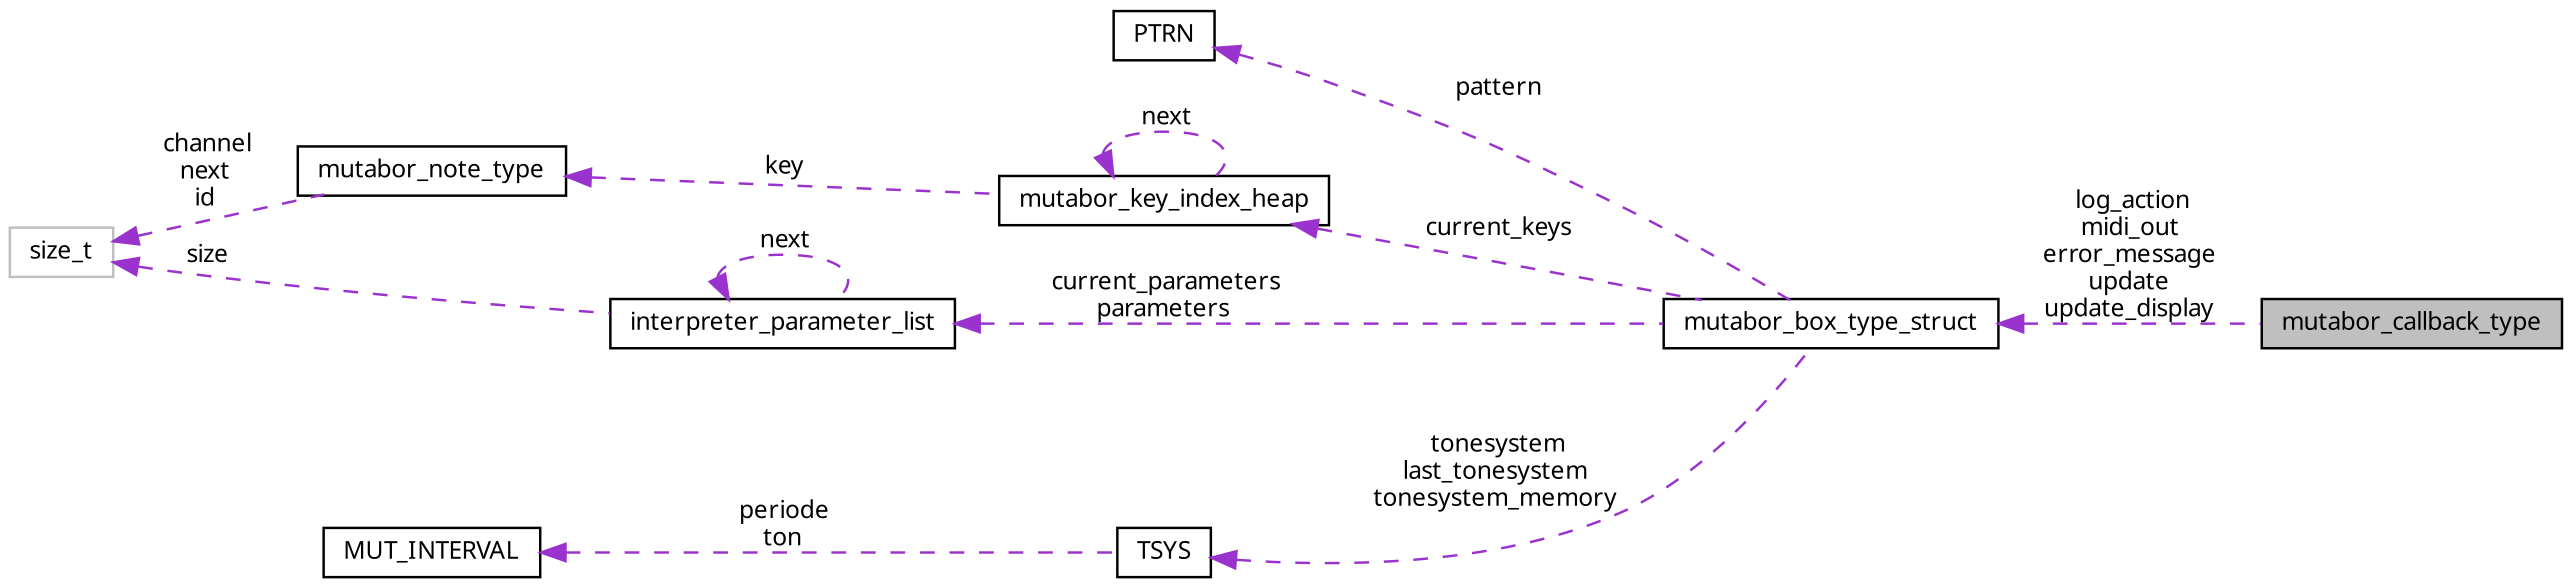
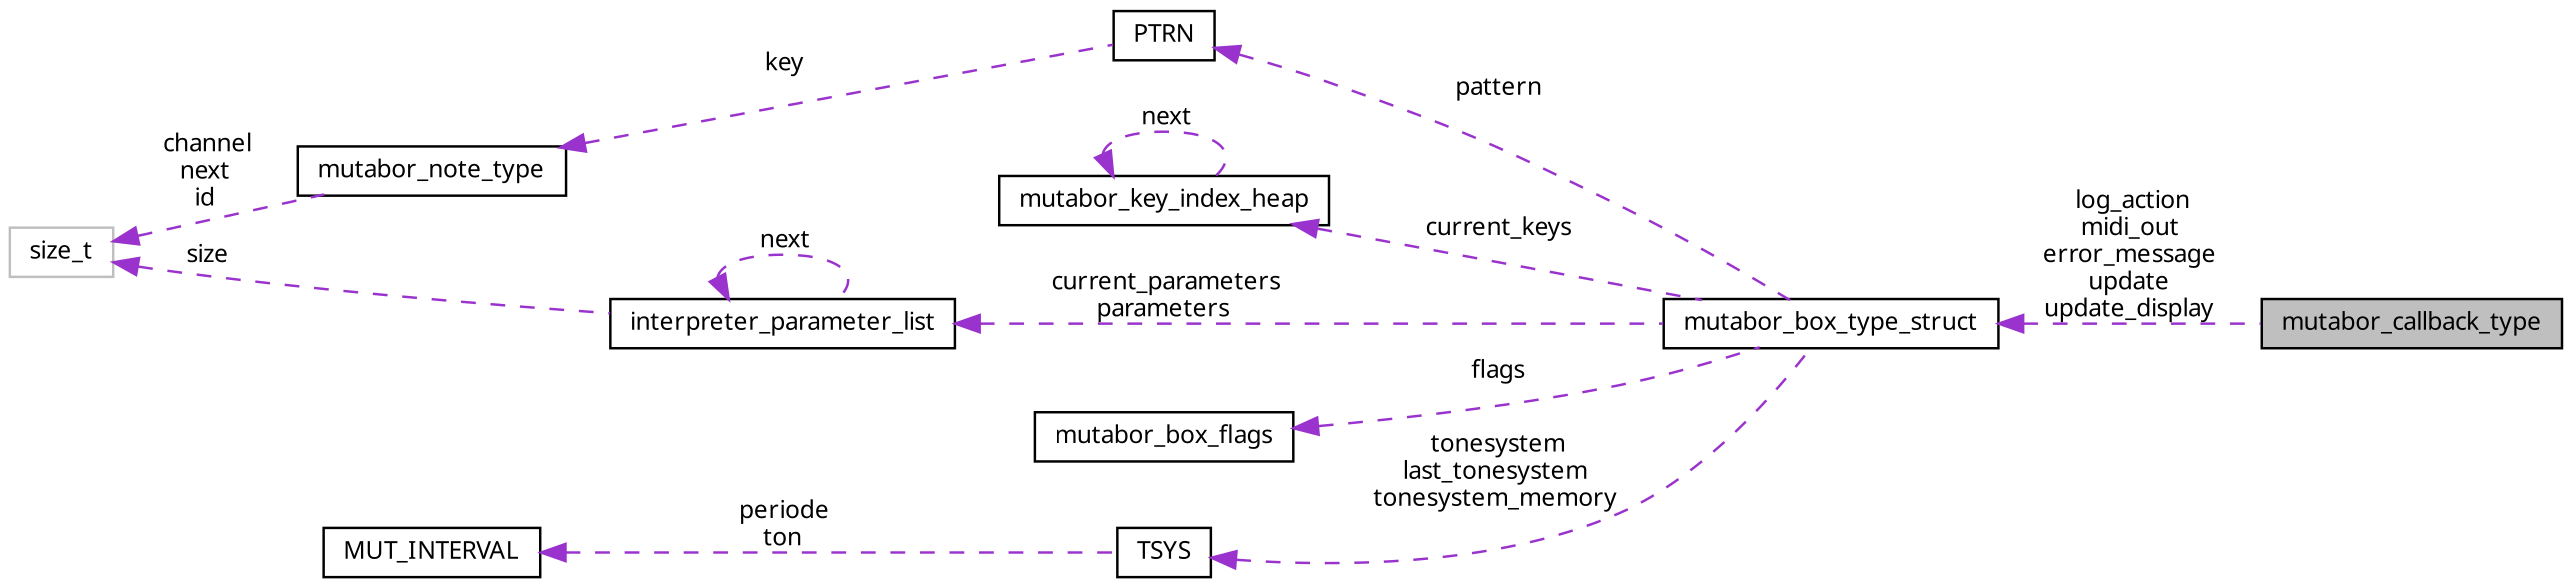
(795, 186) -> (849, 94)
none -> (1164, 437)
